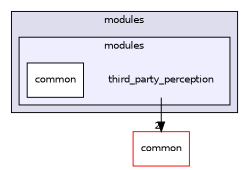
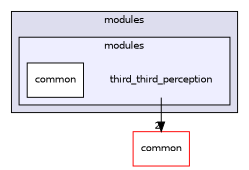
(161, 80) -> (161, 80)
